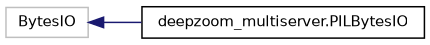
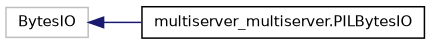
(283, 22) -> (283, 22)
